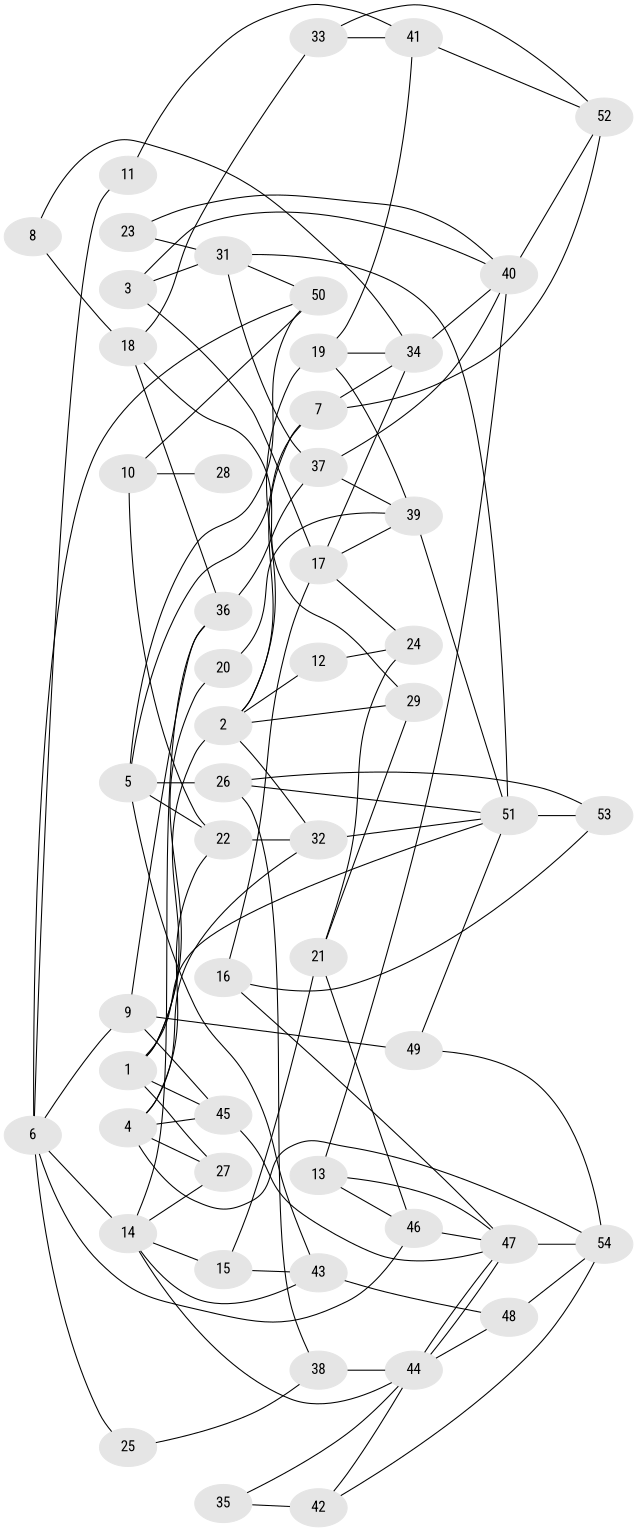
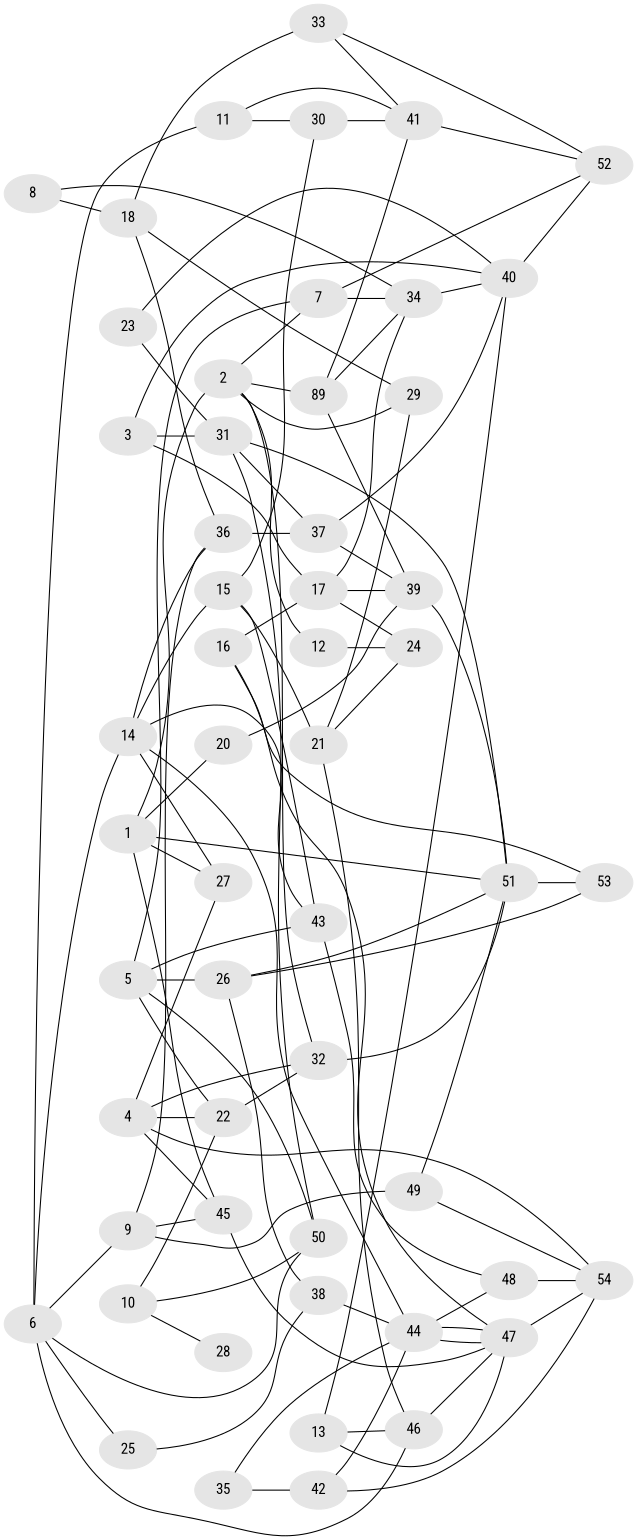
none -> (319, 121)
(319, 353) -> (319, 396)
